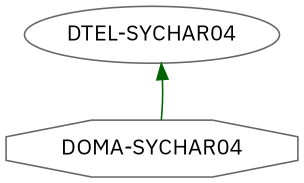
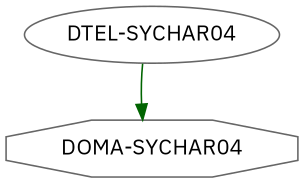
(163, 100) -> (141, 84)
